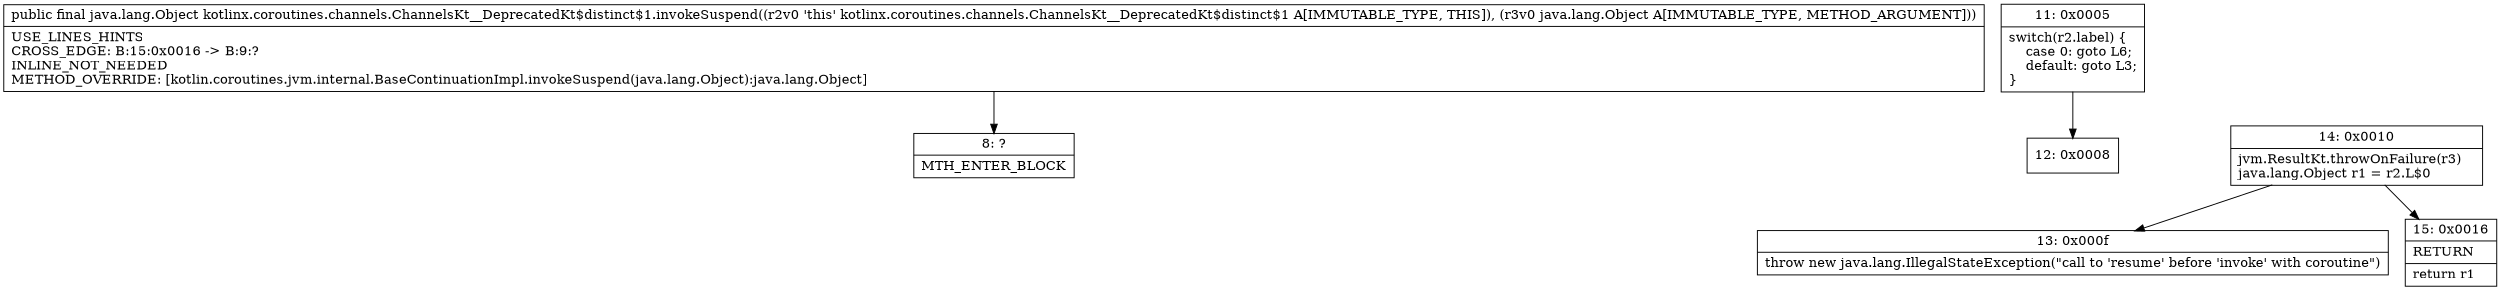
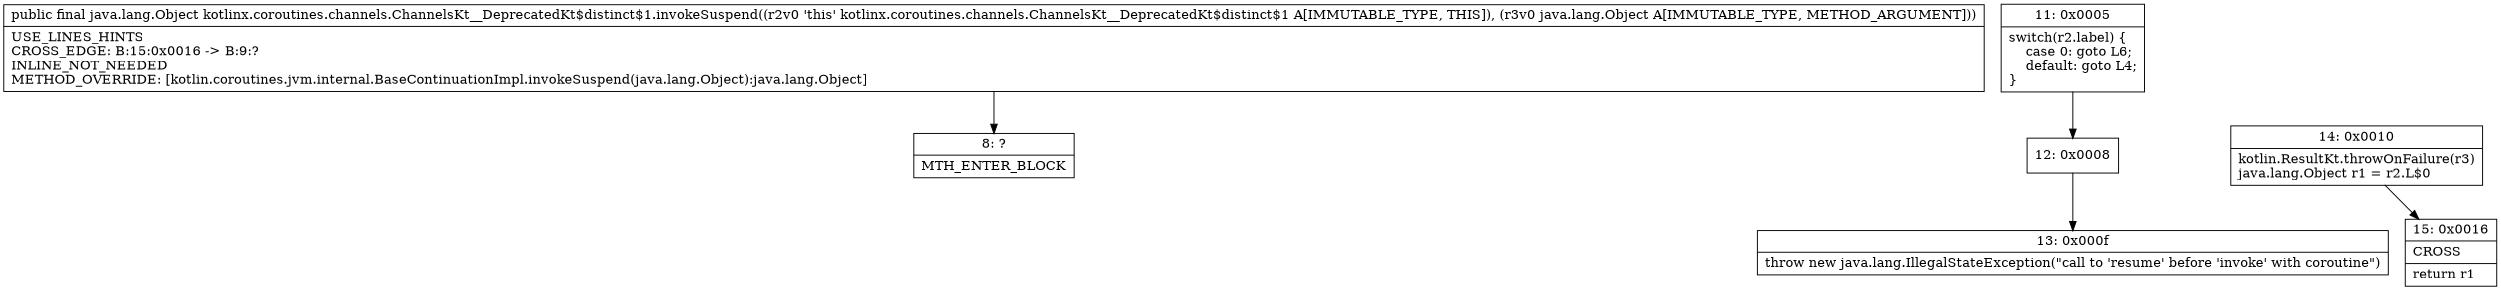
(2073, 66) -> (2073, 66)
(2350, 159) -> (2357, 159)
(2208, 206) -> (2073, 197)
(2443, 252) -> (2437, 252)
